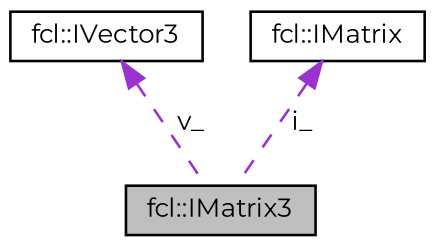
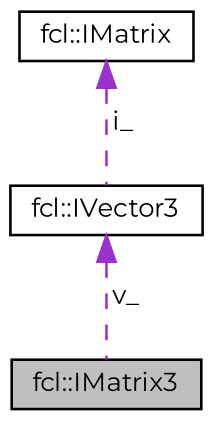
(272, 134) -> (106, 137)
